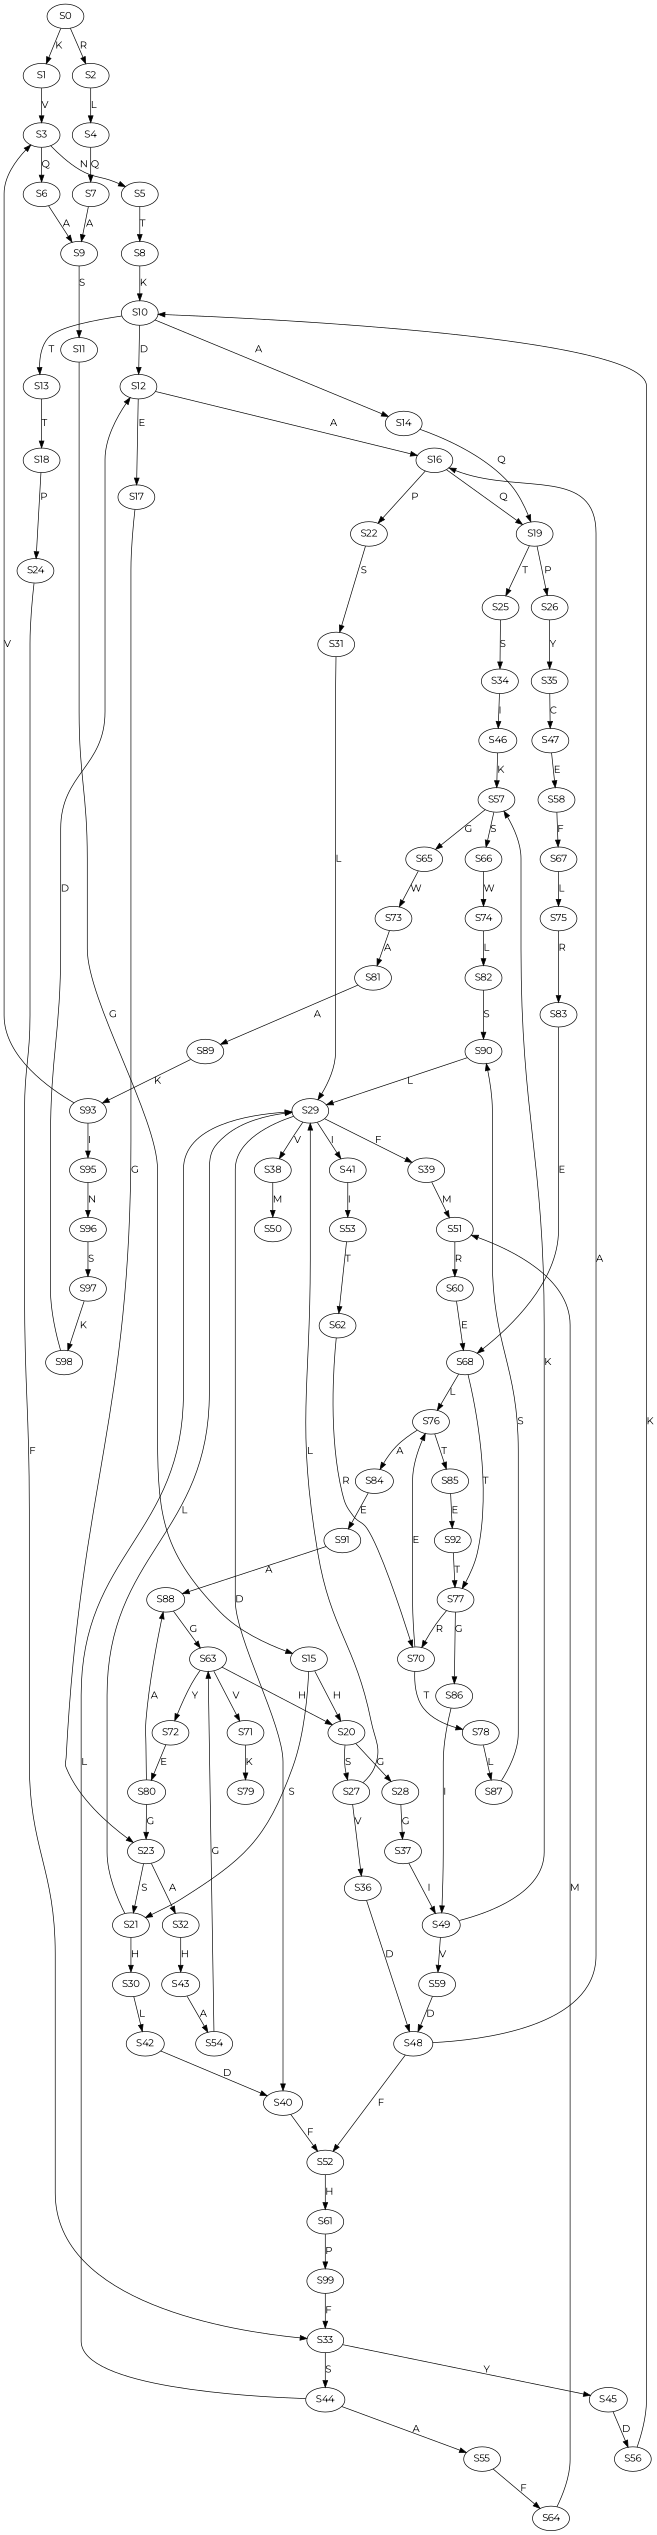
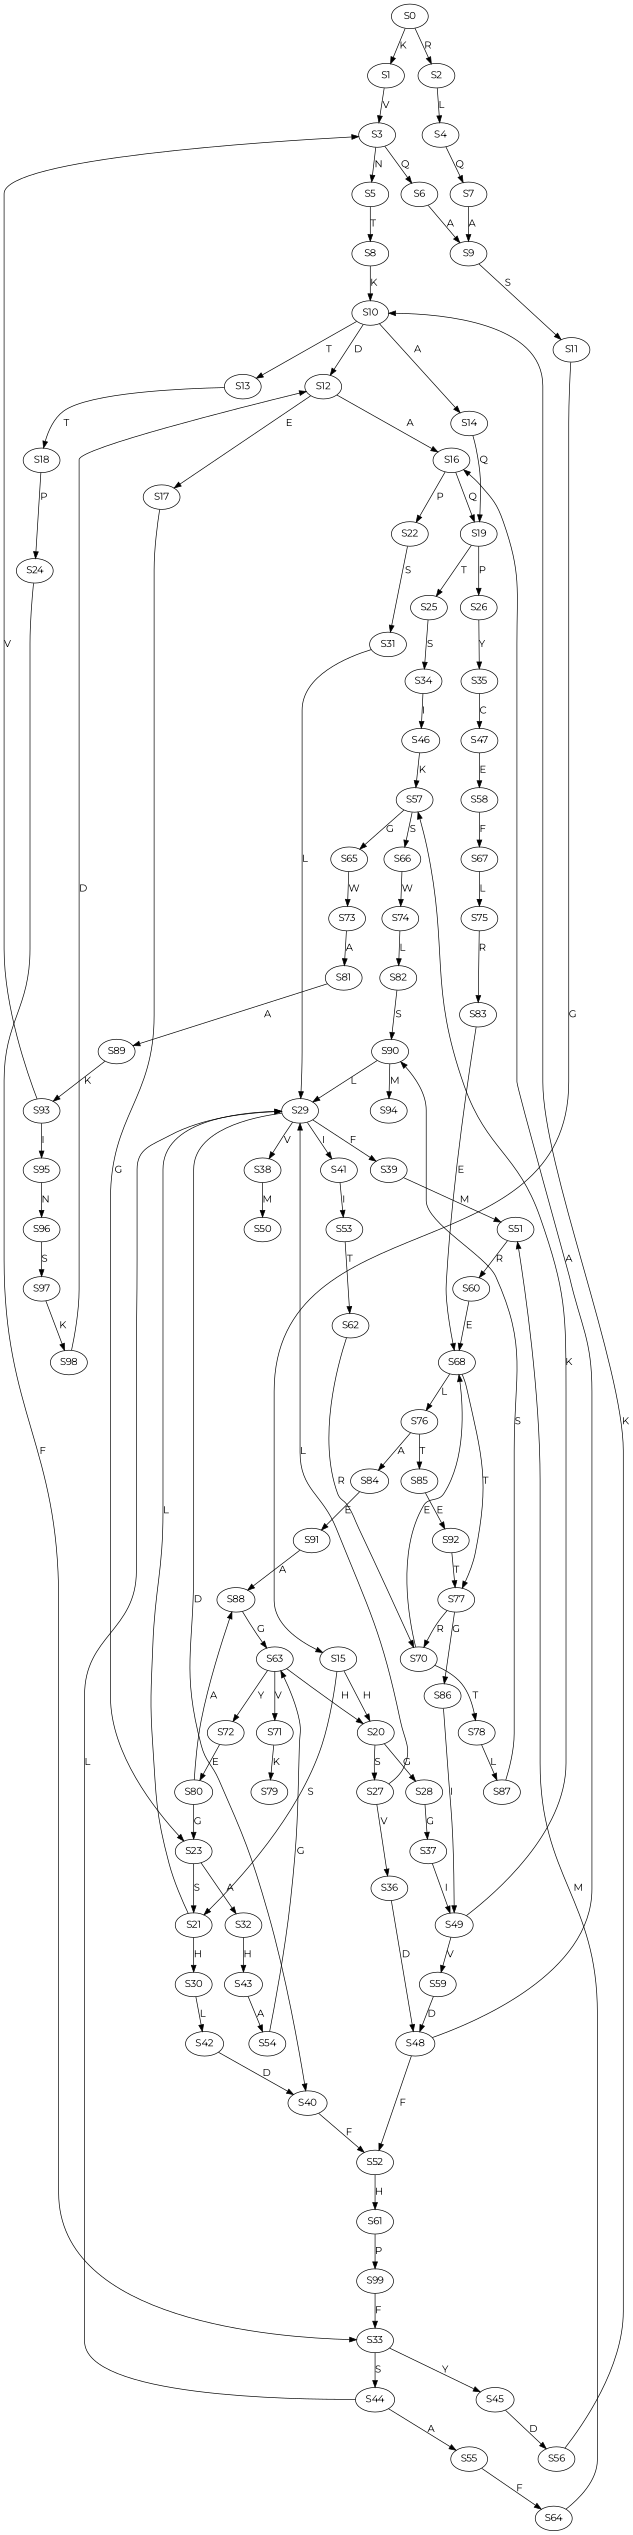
none -> (389, 1111)
(413, 1543) -> (422, 1508)
